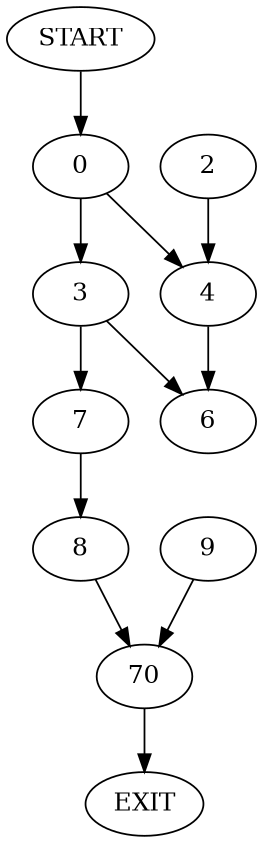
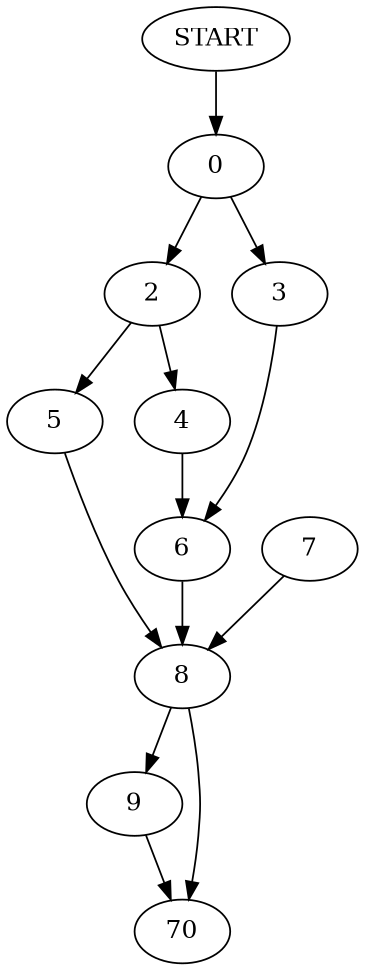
(138, 224) -> (188, 222)
(81, 349) -> none
none -> (55, 421)
none -> (182, 604)
none -> (162, 732)
(144, 804) -> none
